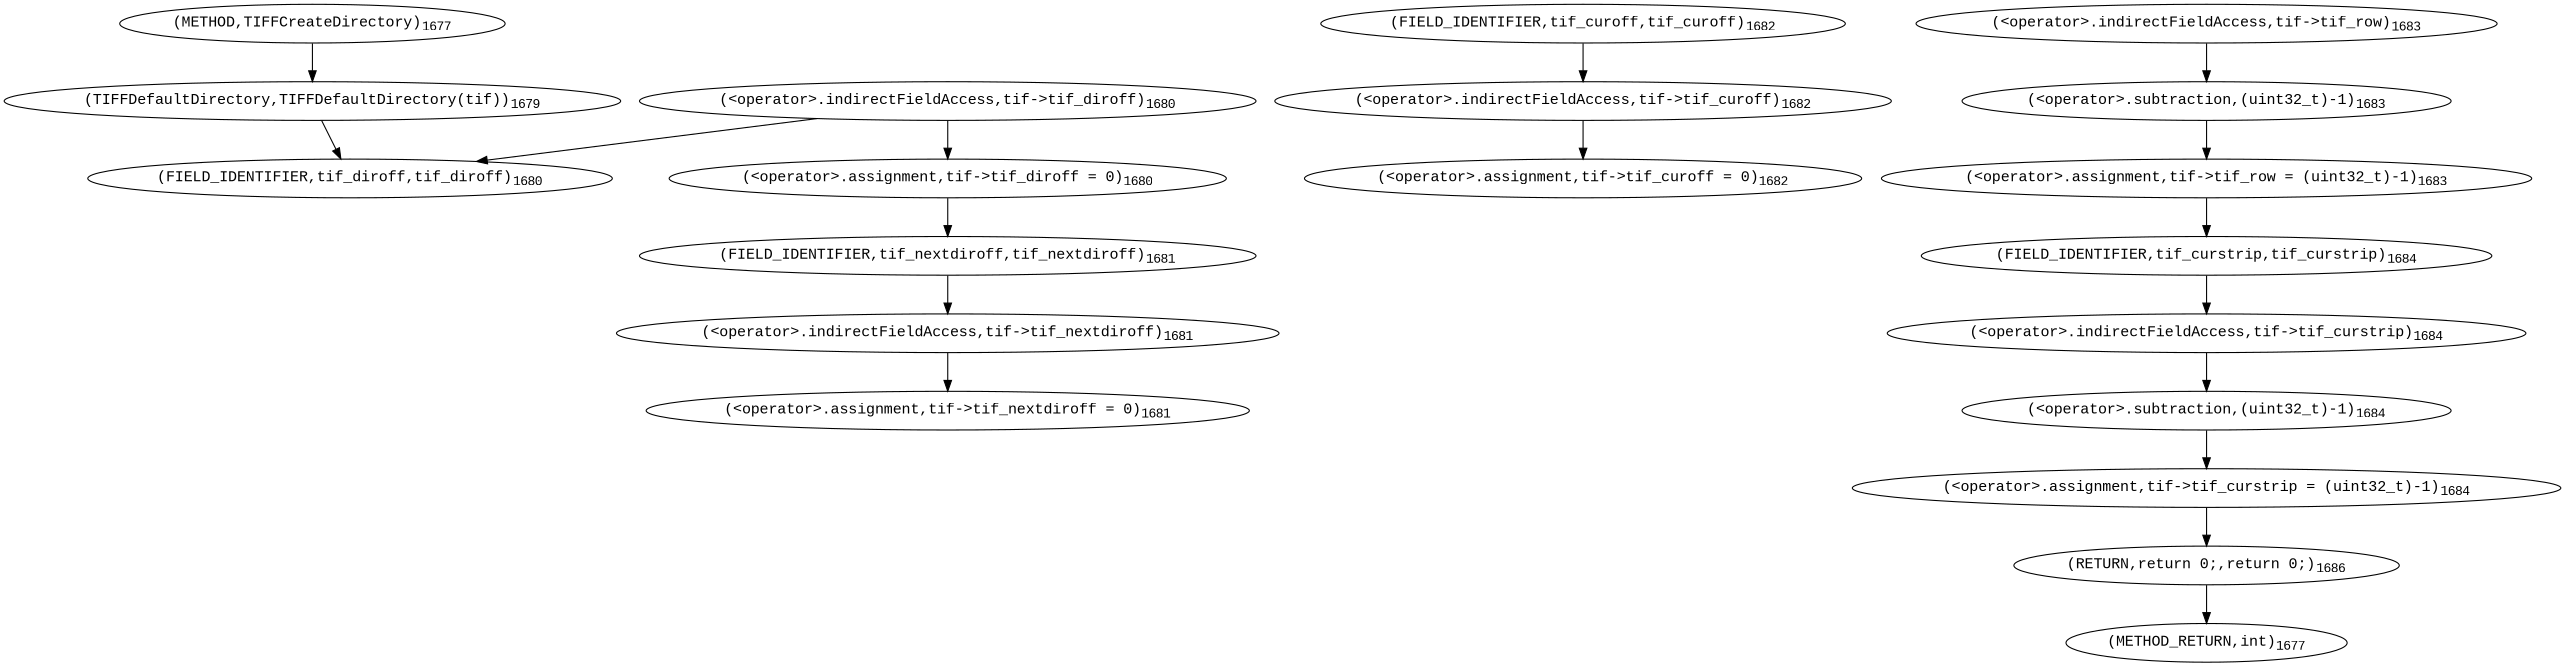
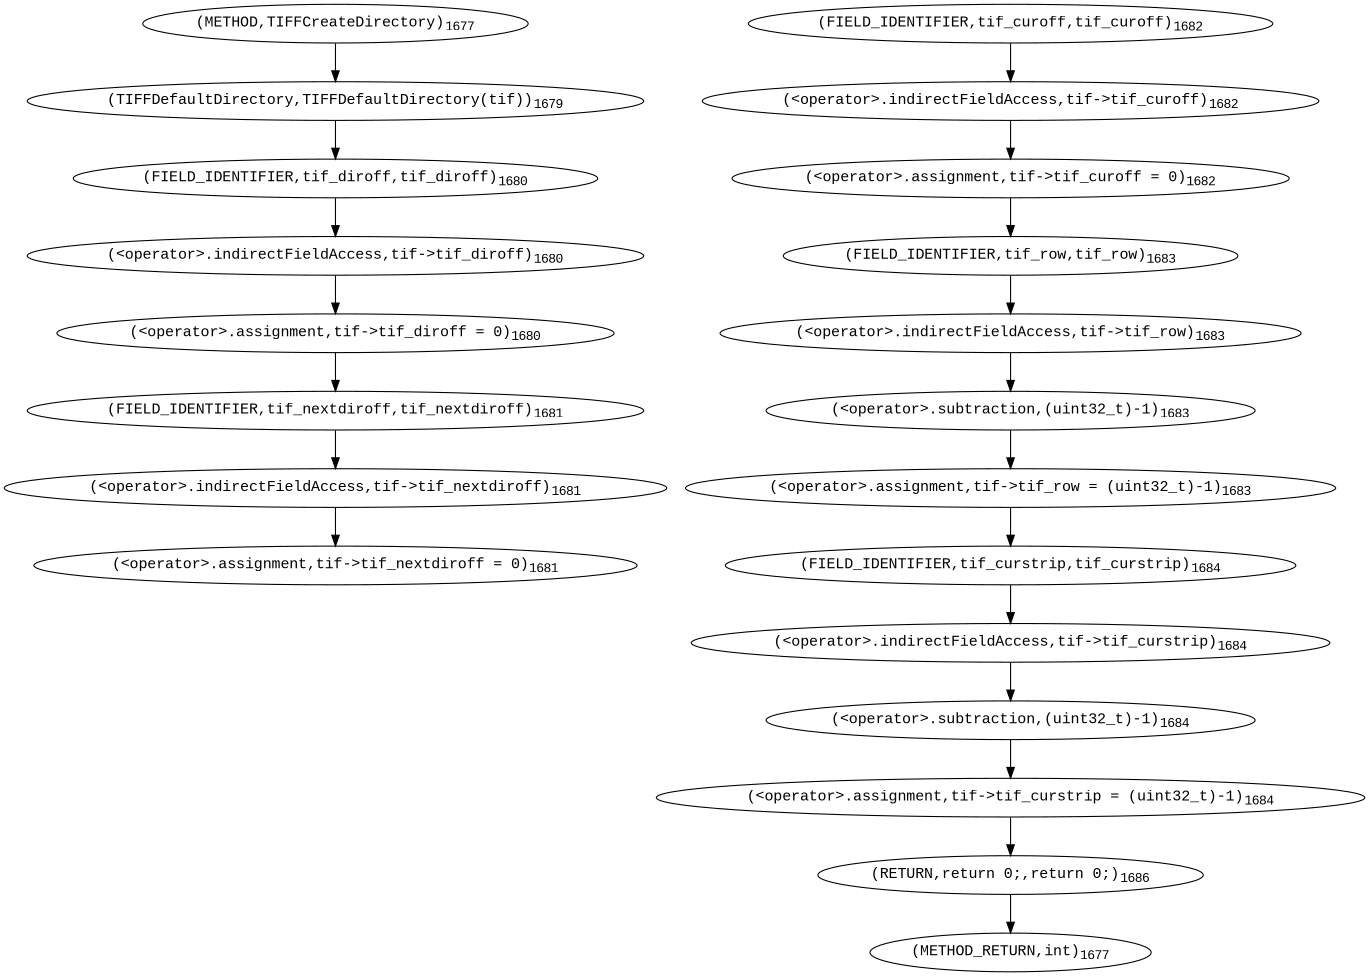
(652, 139) -> (335, 212)
none -> (1011, 256)
